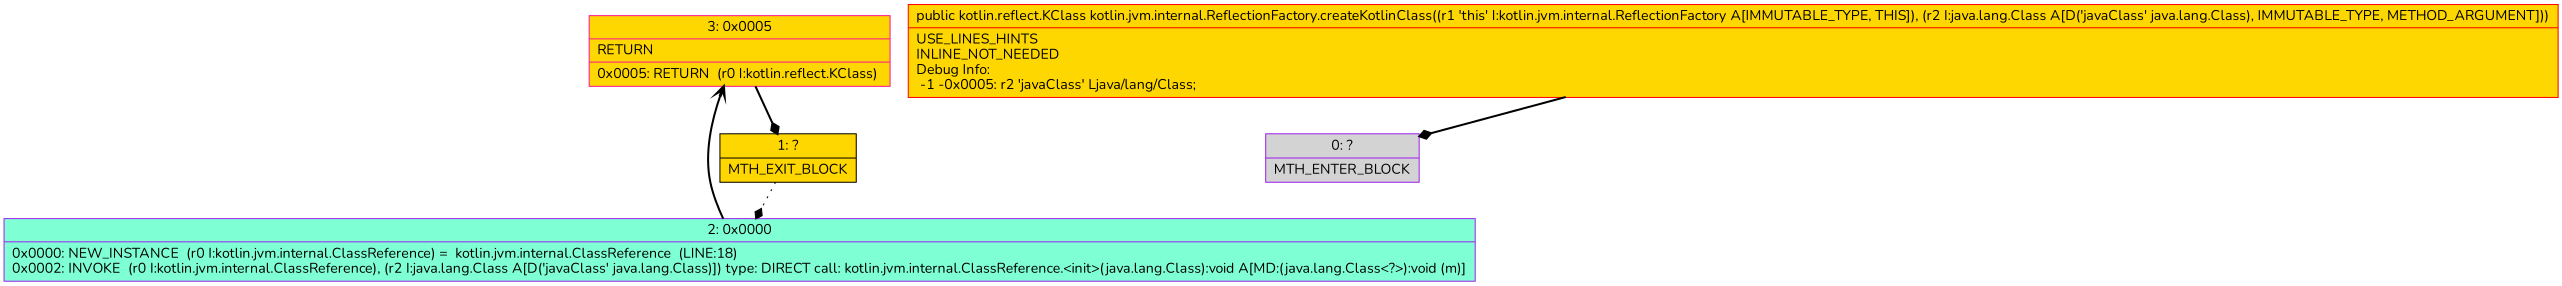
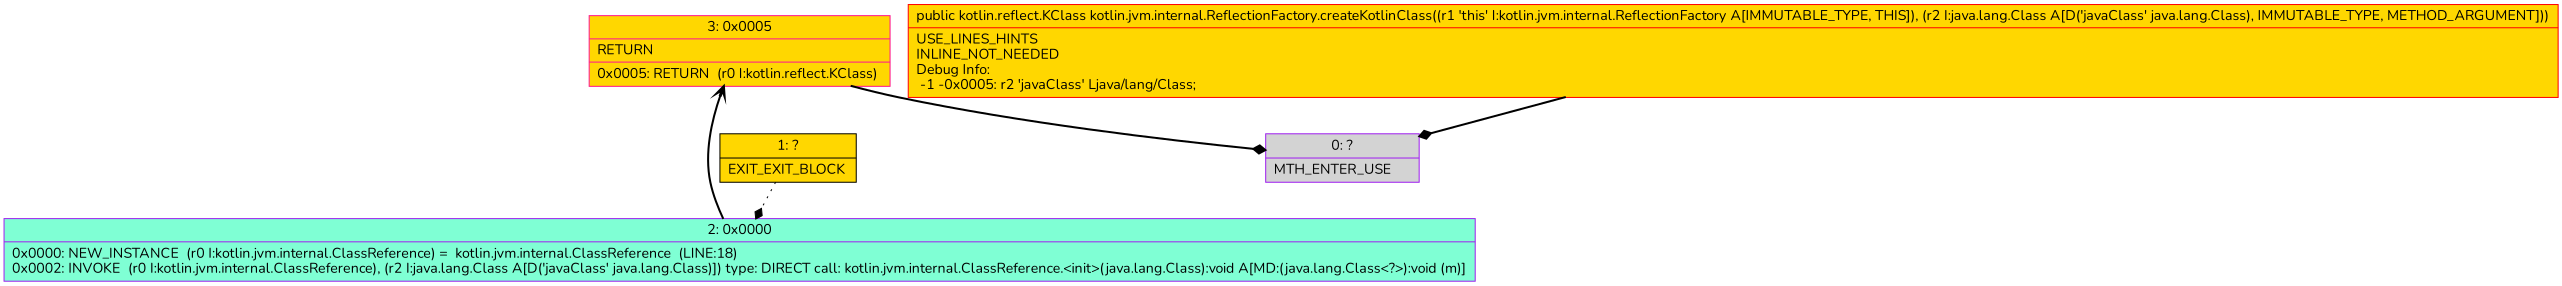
(764, 104) -> (1051, 124)
(788, 170) -> (787, 170)
(1342, 170) -> (1333, 170)
